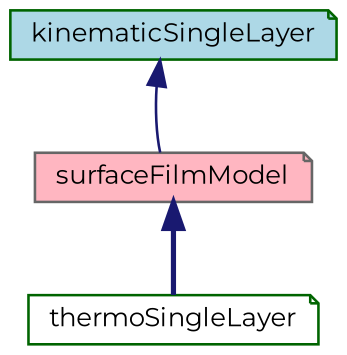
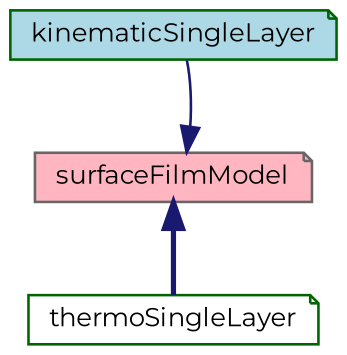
(156, 120) -> (191, 93)
